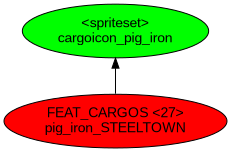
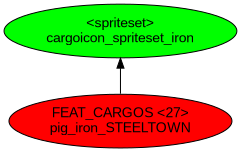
(115, 31) -> (120, 31)
